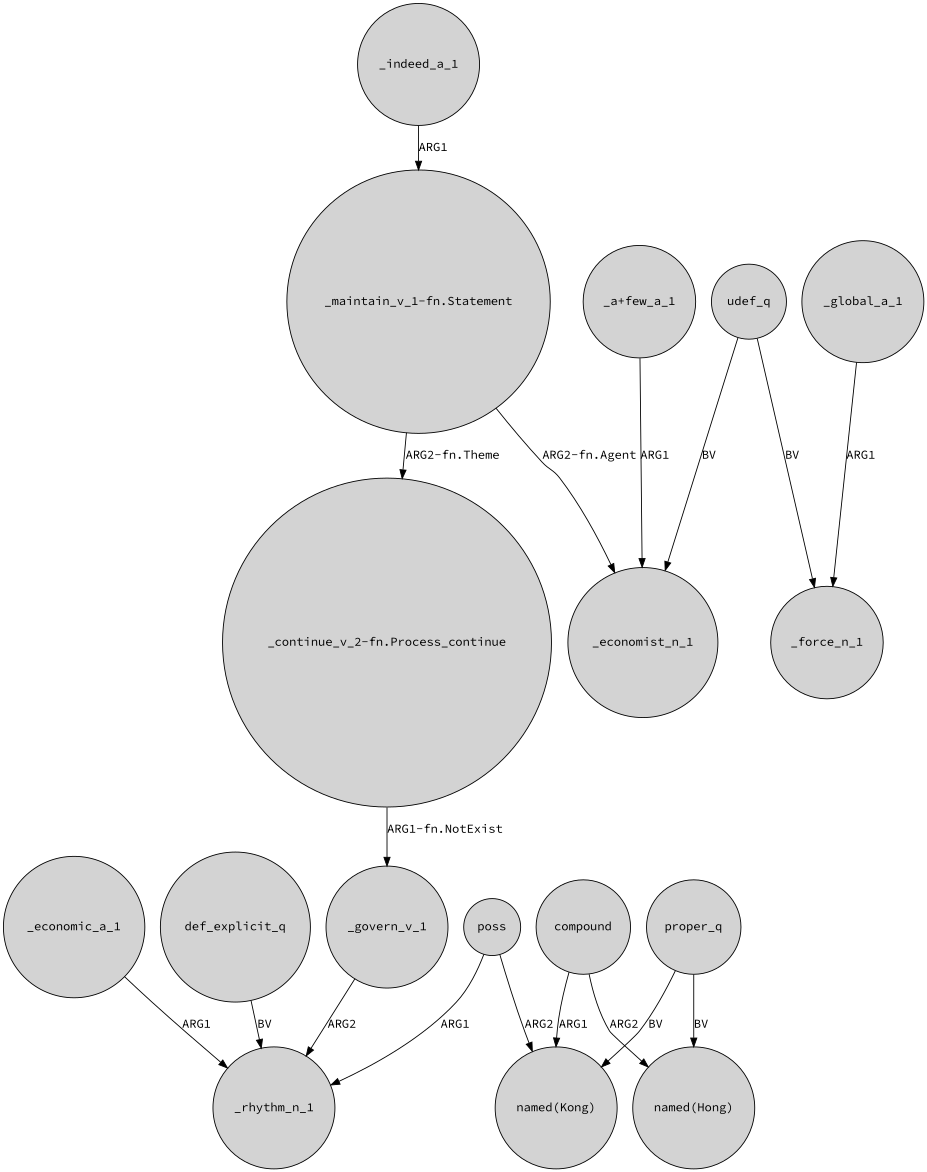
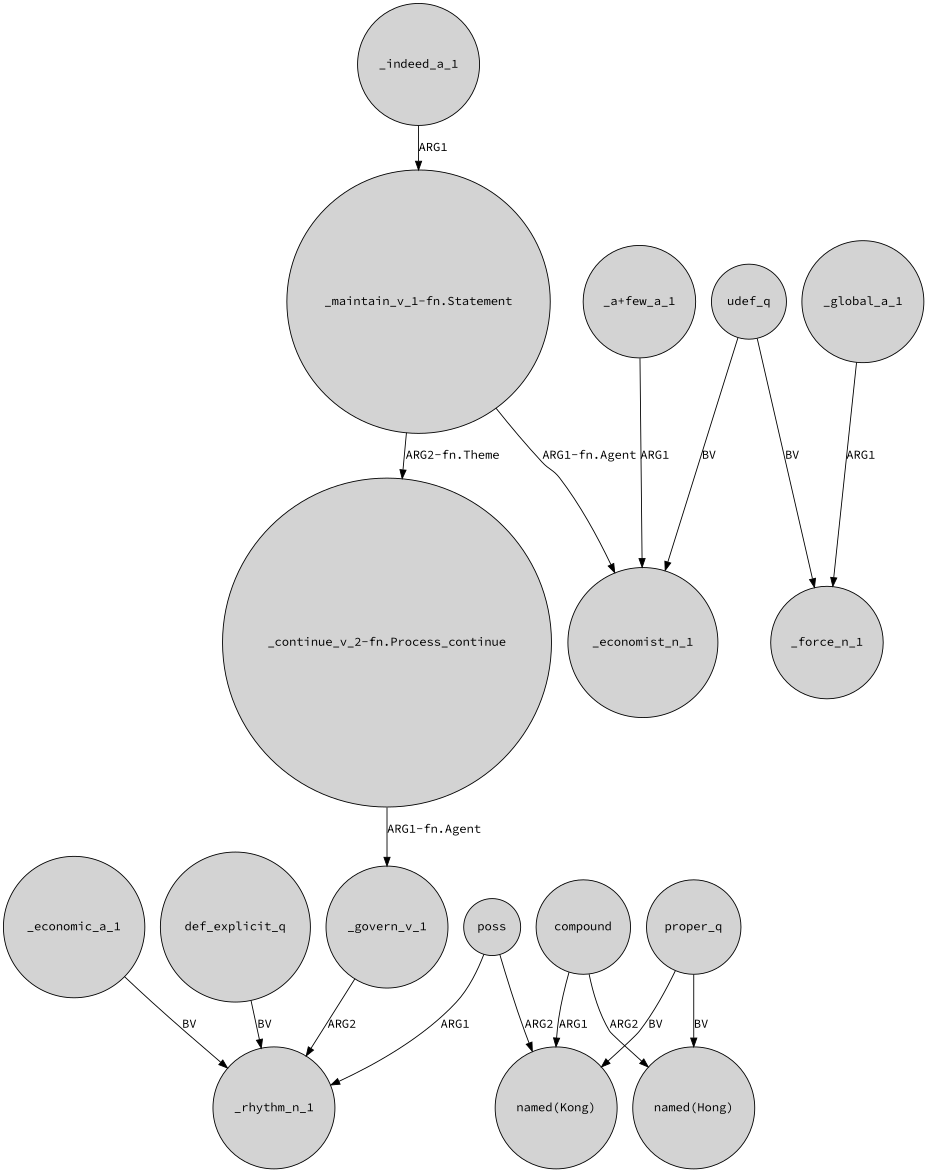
(589, 456) -> (589, 456)
(445, 830) -> (434, 830)
(197, 1025) -> (189, 1025)
